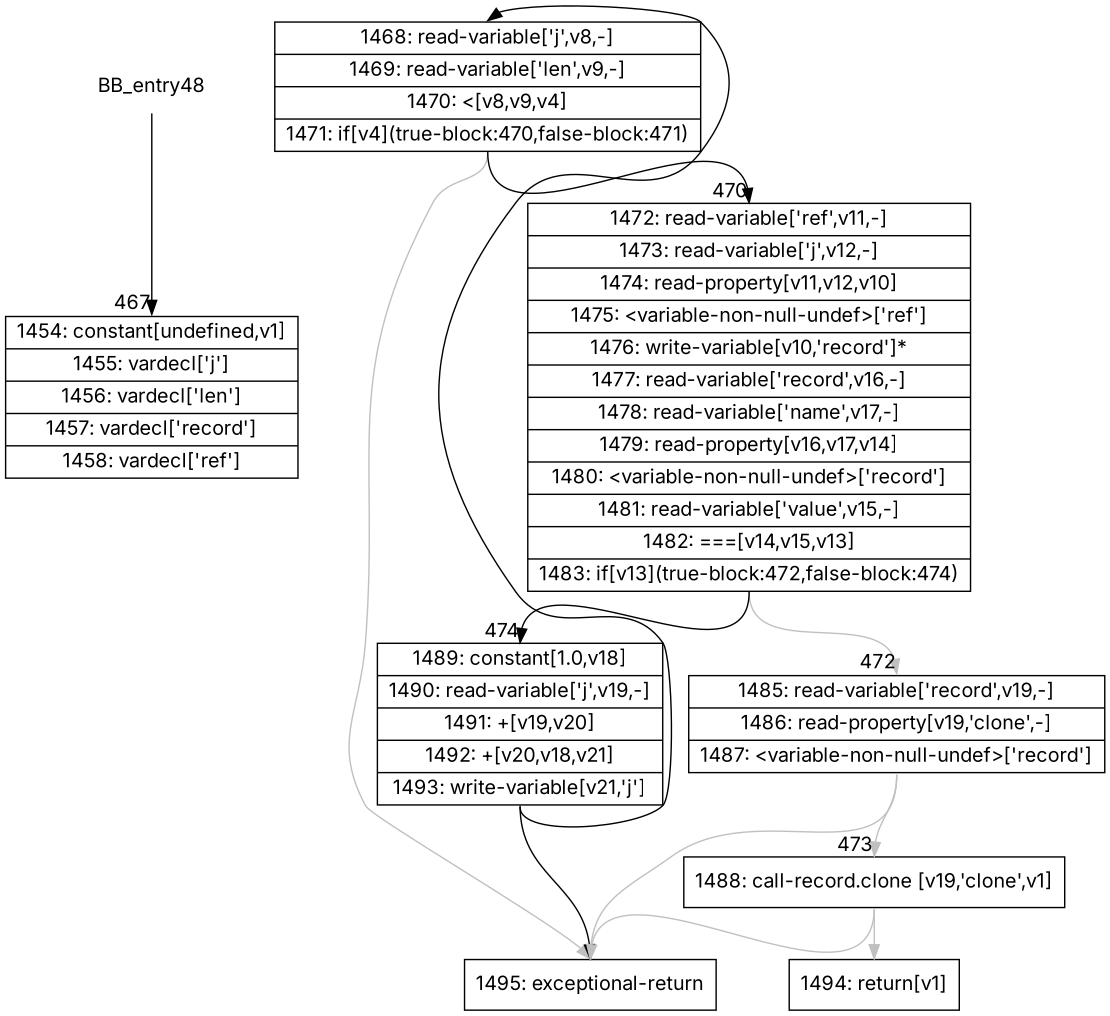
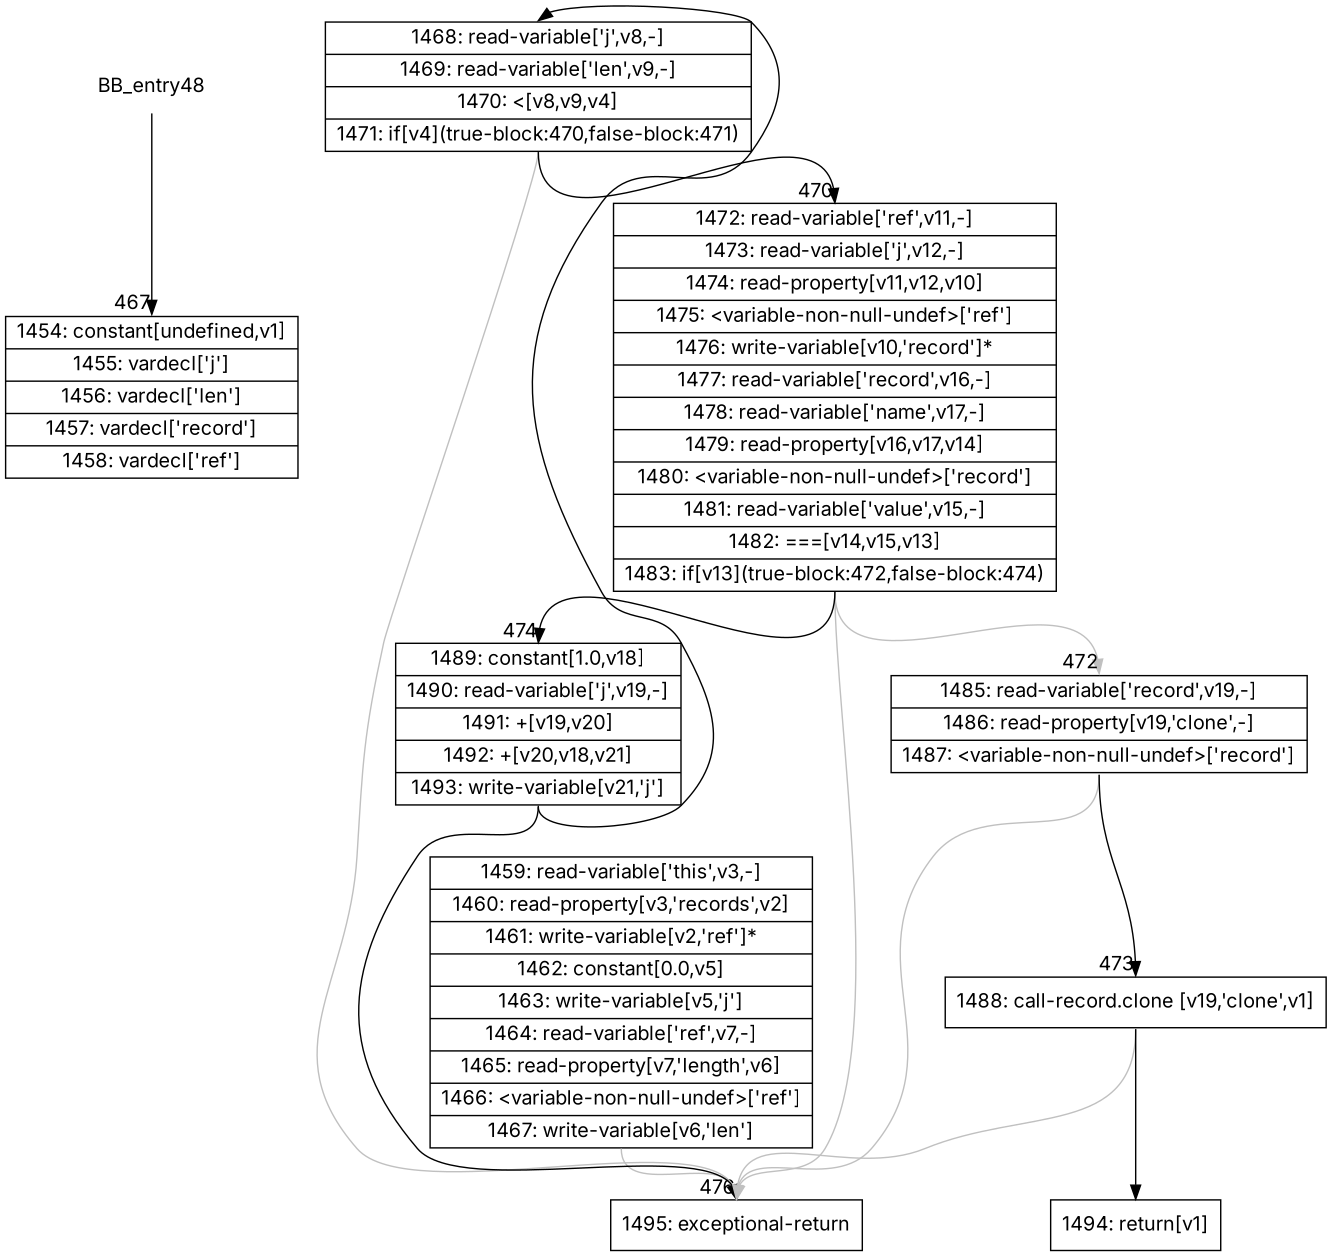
(889, 809) -> (1115, 868)
none -> (855, 920)
(874, 935) -> (1136, 1107)
none -> (621, 1002)
